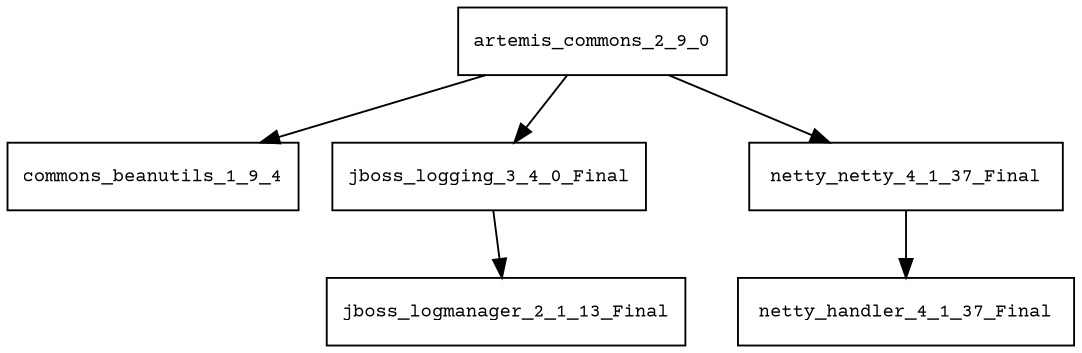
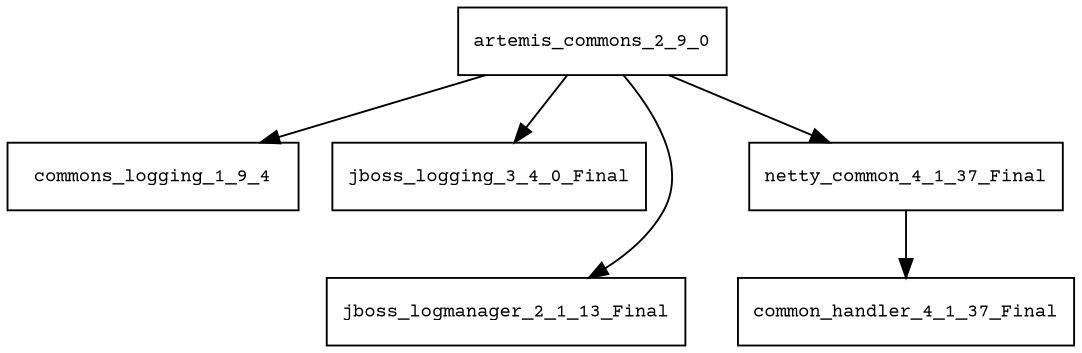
(153, 177) -> (153, 177)
(906, 177) -> (906, 177)
(496, 235) -> (672, 179)
(906, 312) -> (906, 312)
